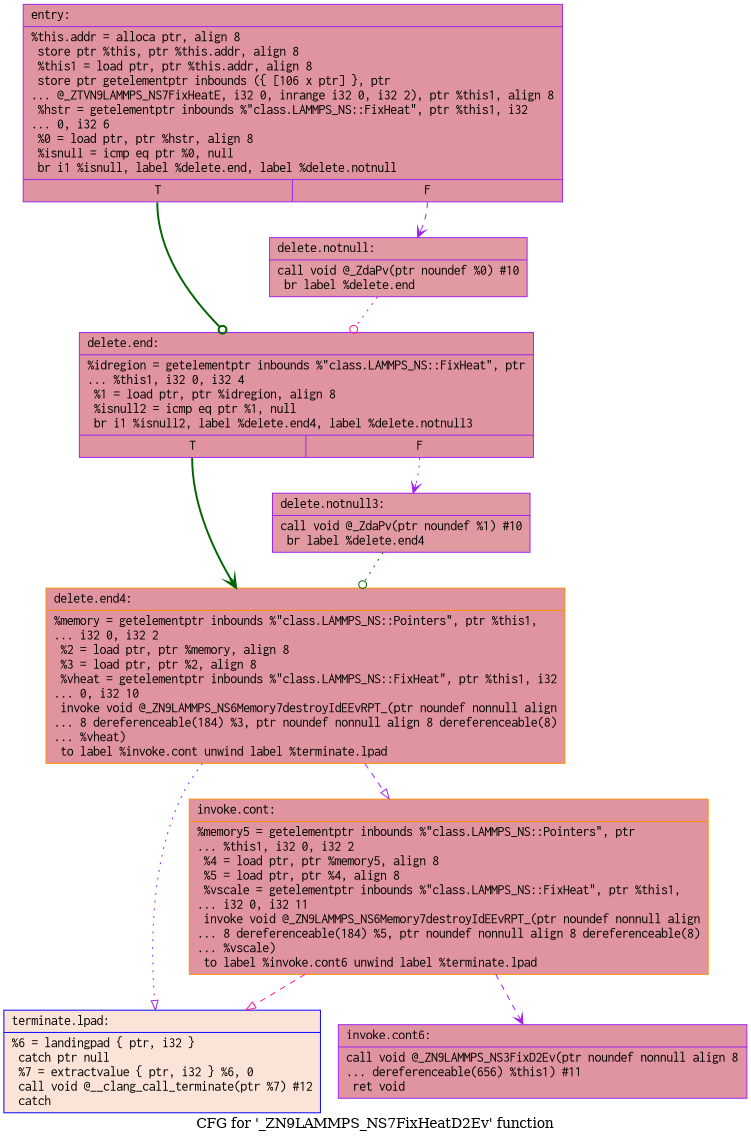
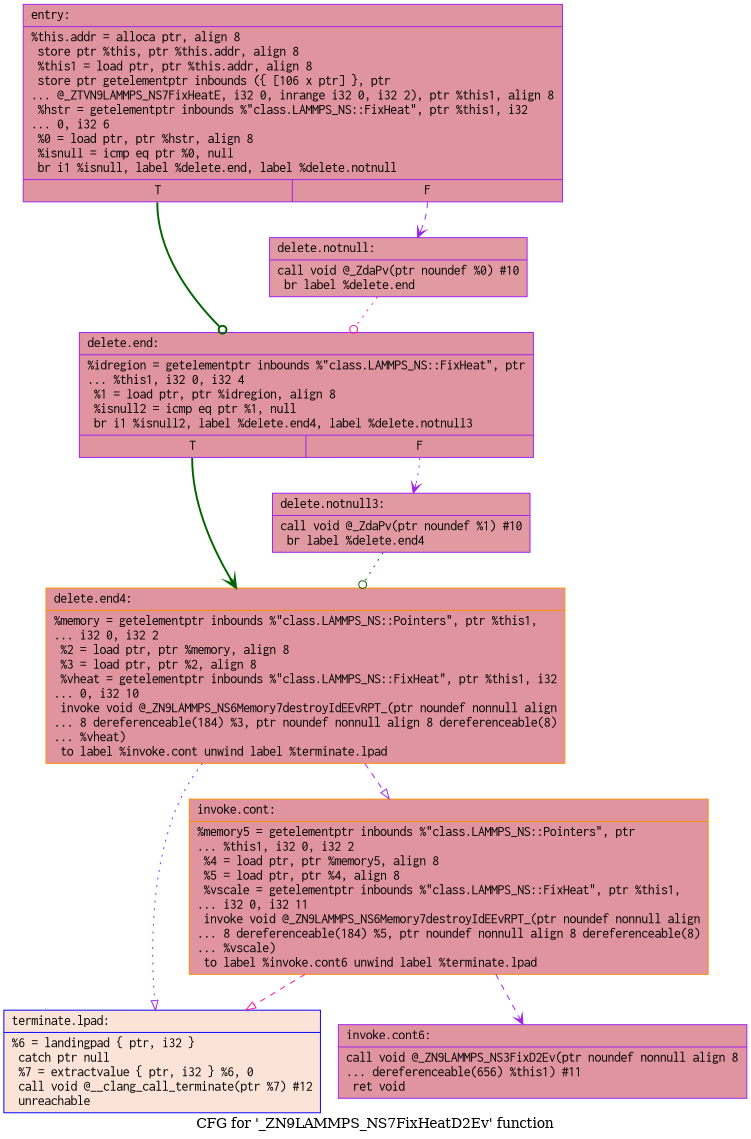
(31, 1101) -> (51, 1101)
